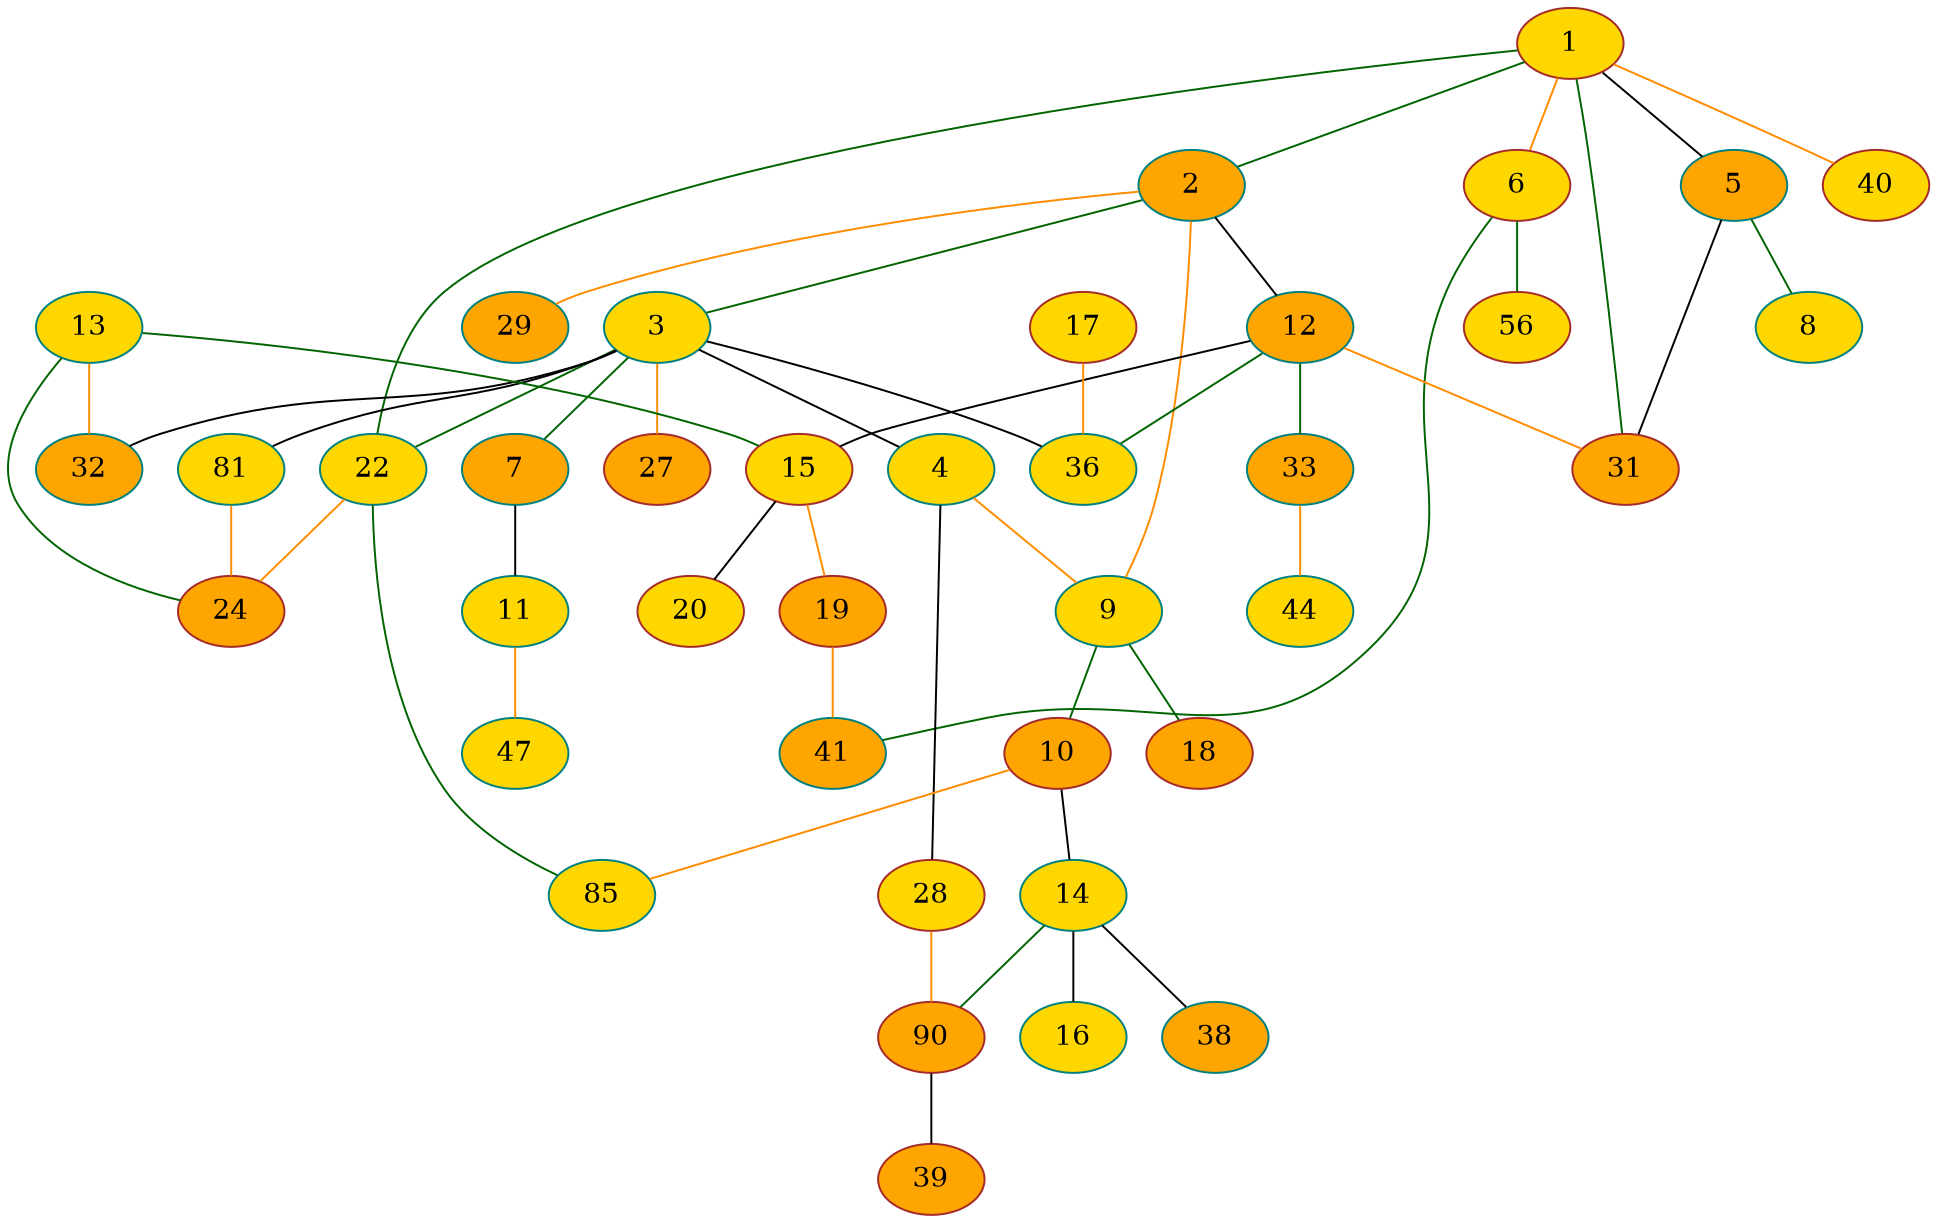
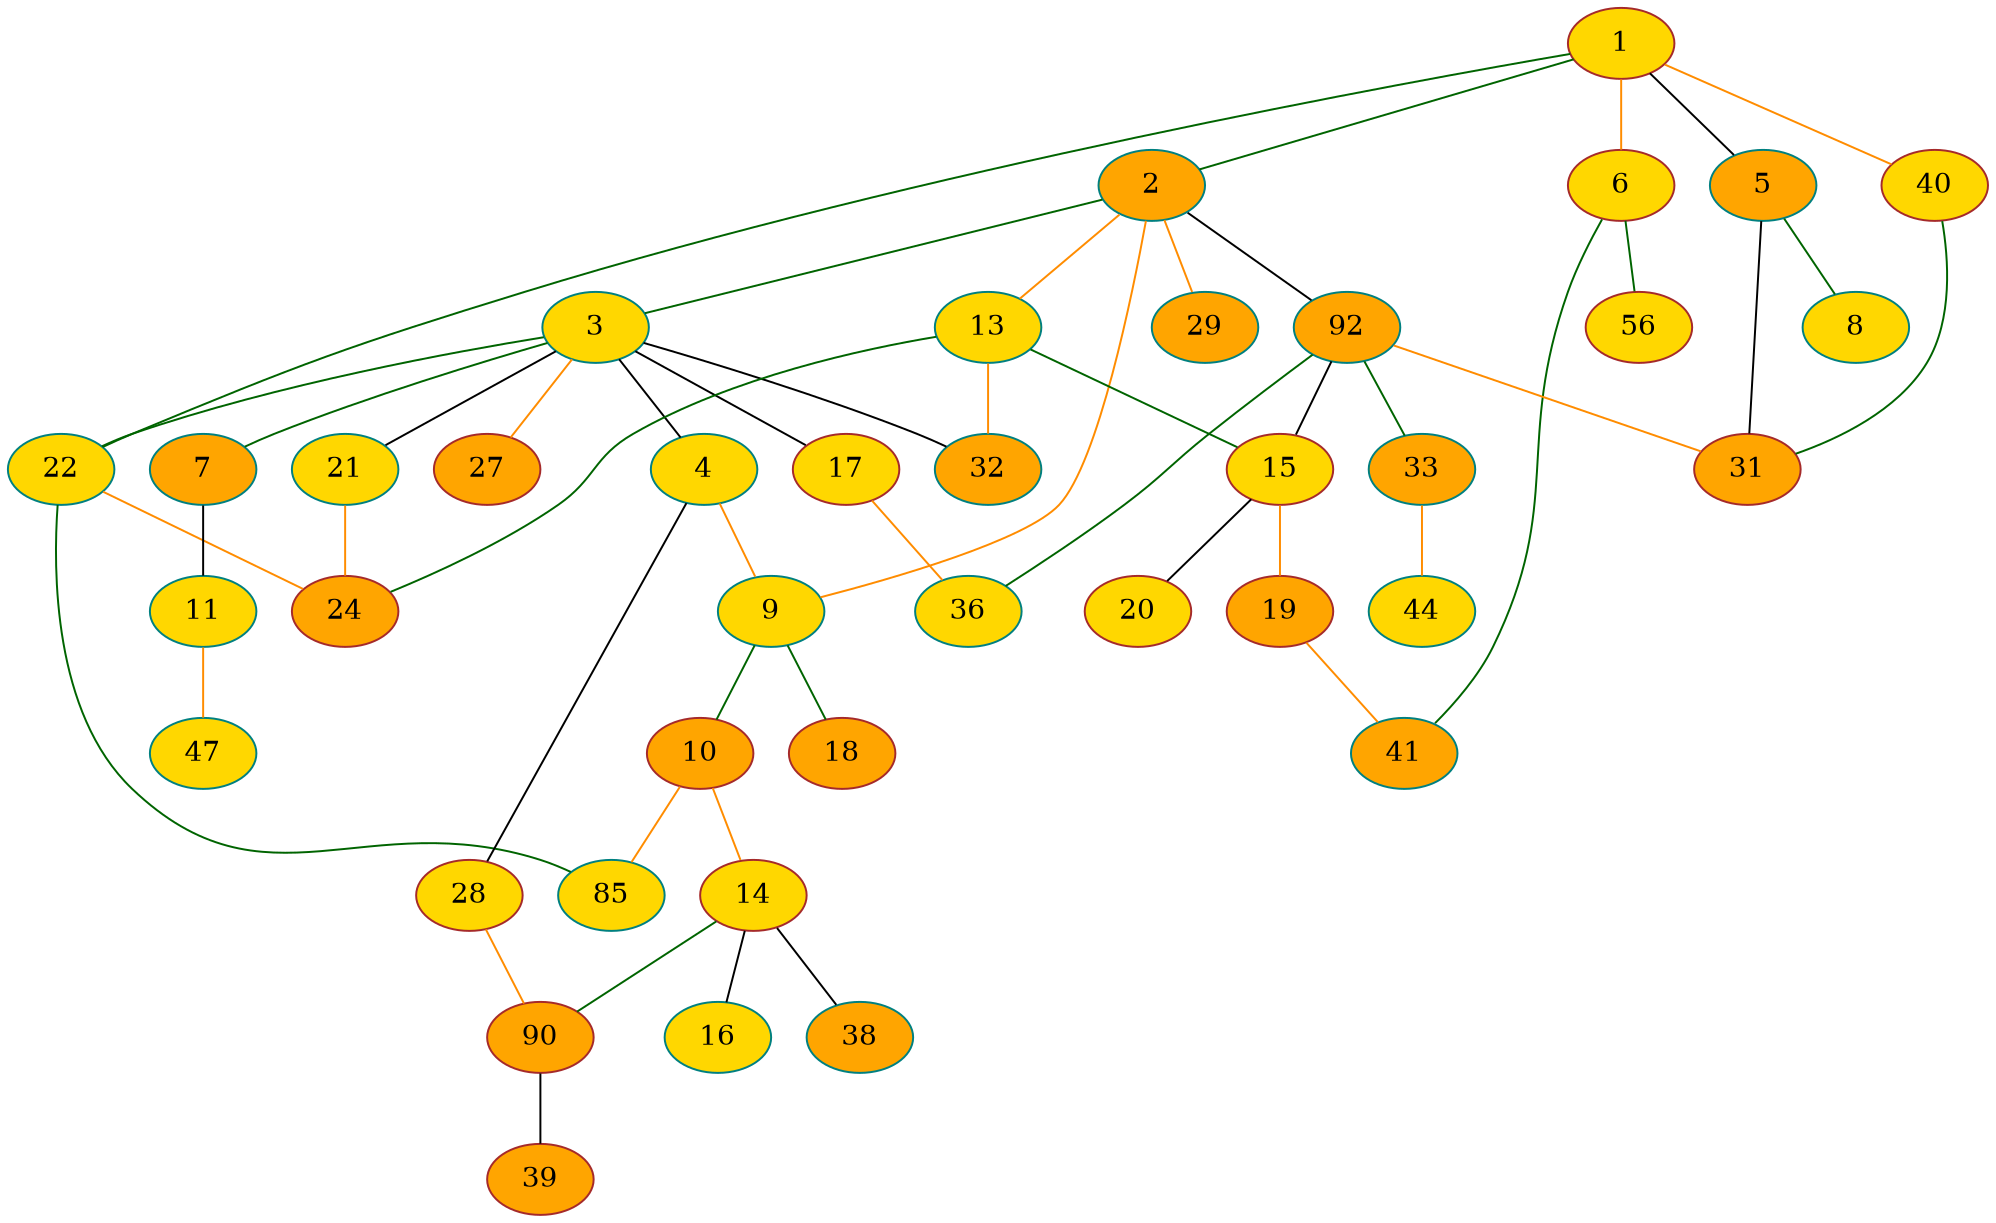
(1602, 256) -> (1922, 370)
none -> (1070, 257)
(1300, 327) -> (1347, 327)
(876, 388) -> (729, 403)
(231, 469) -> (345, 469)
(1065, 825) -> (727, 824)
(1073, 895) -> (753, 895)
